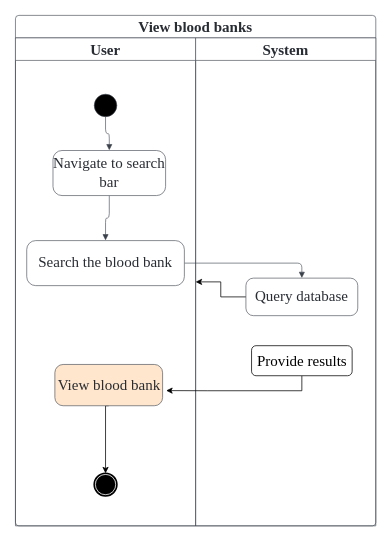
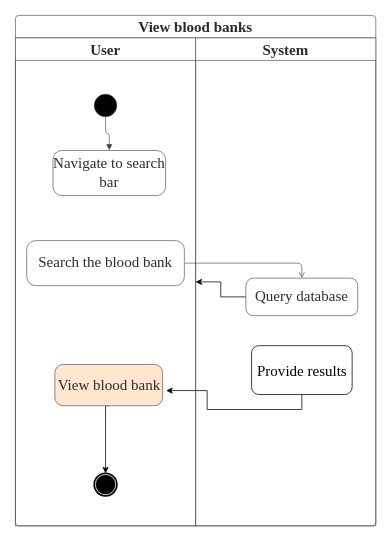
(105, 225) -> none
(302, 271) -> (302, 273)
(302, 360) -> (302, 370)
